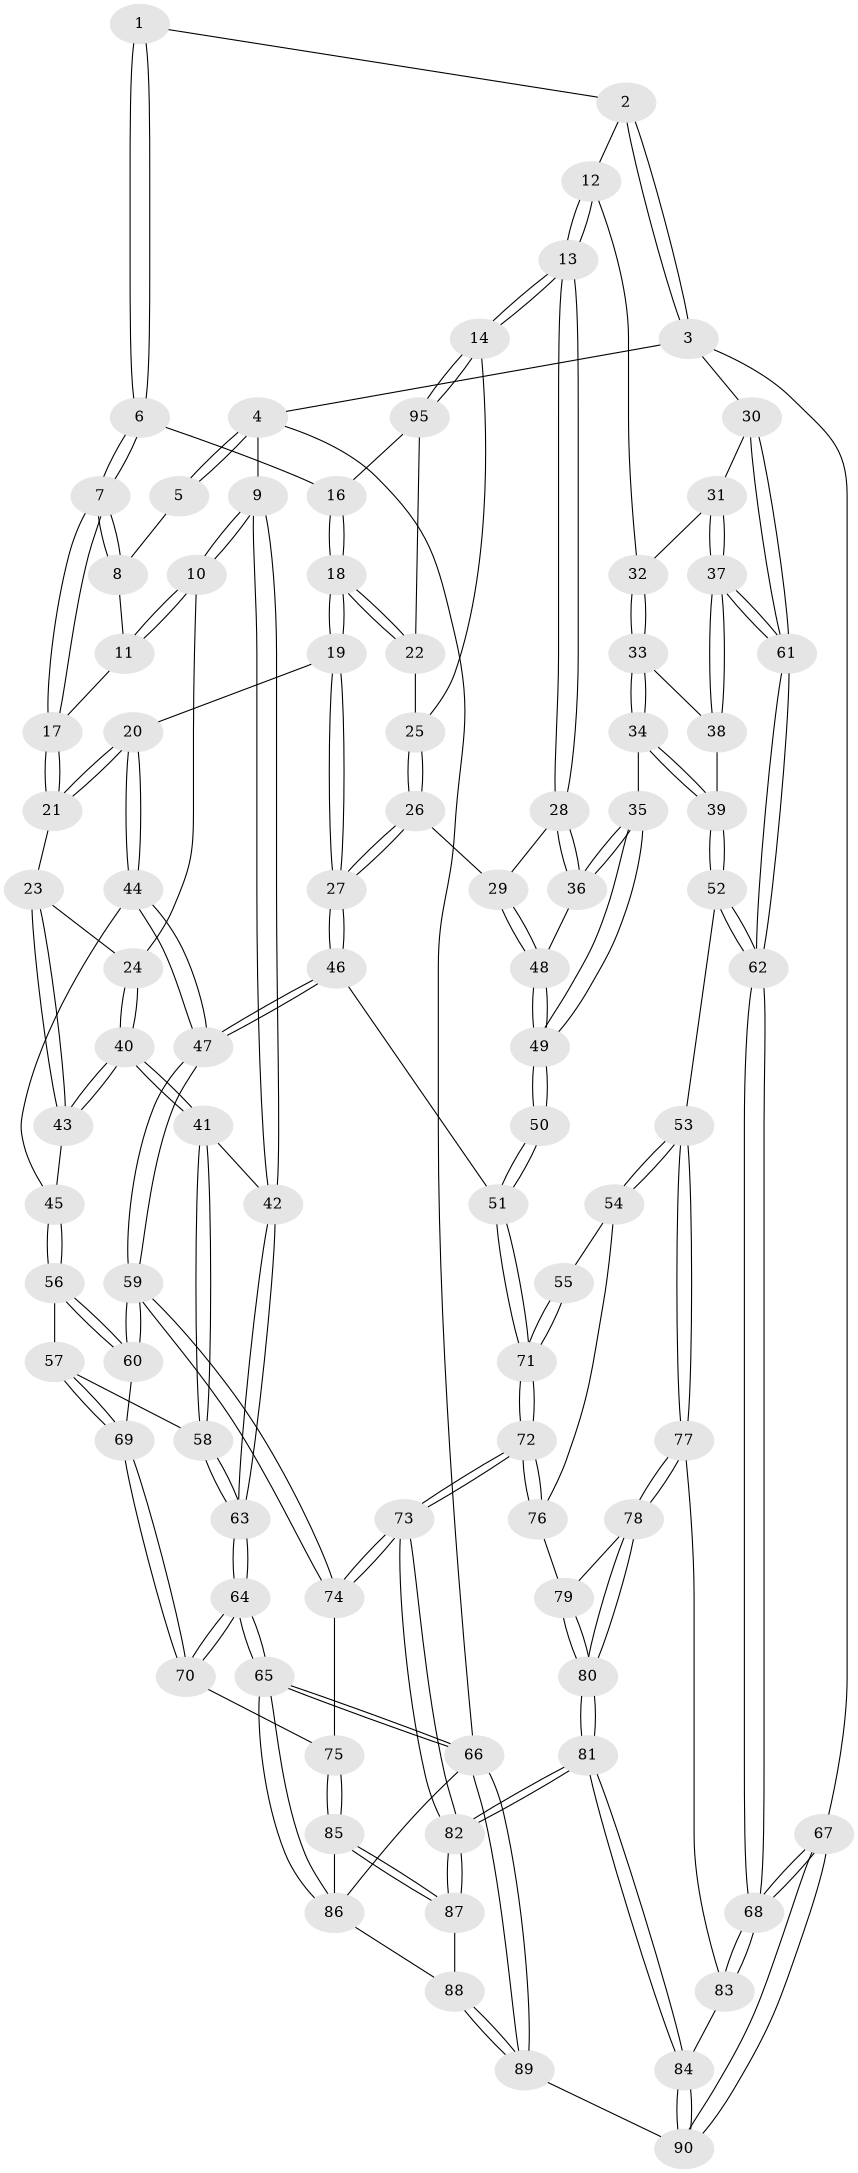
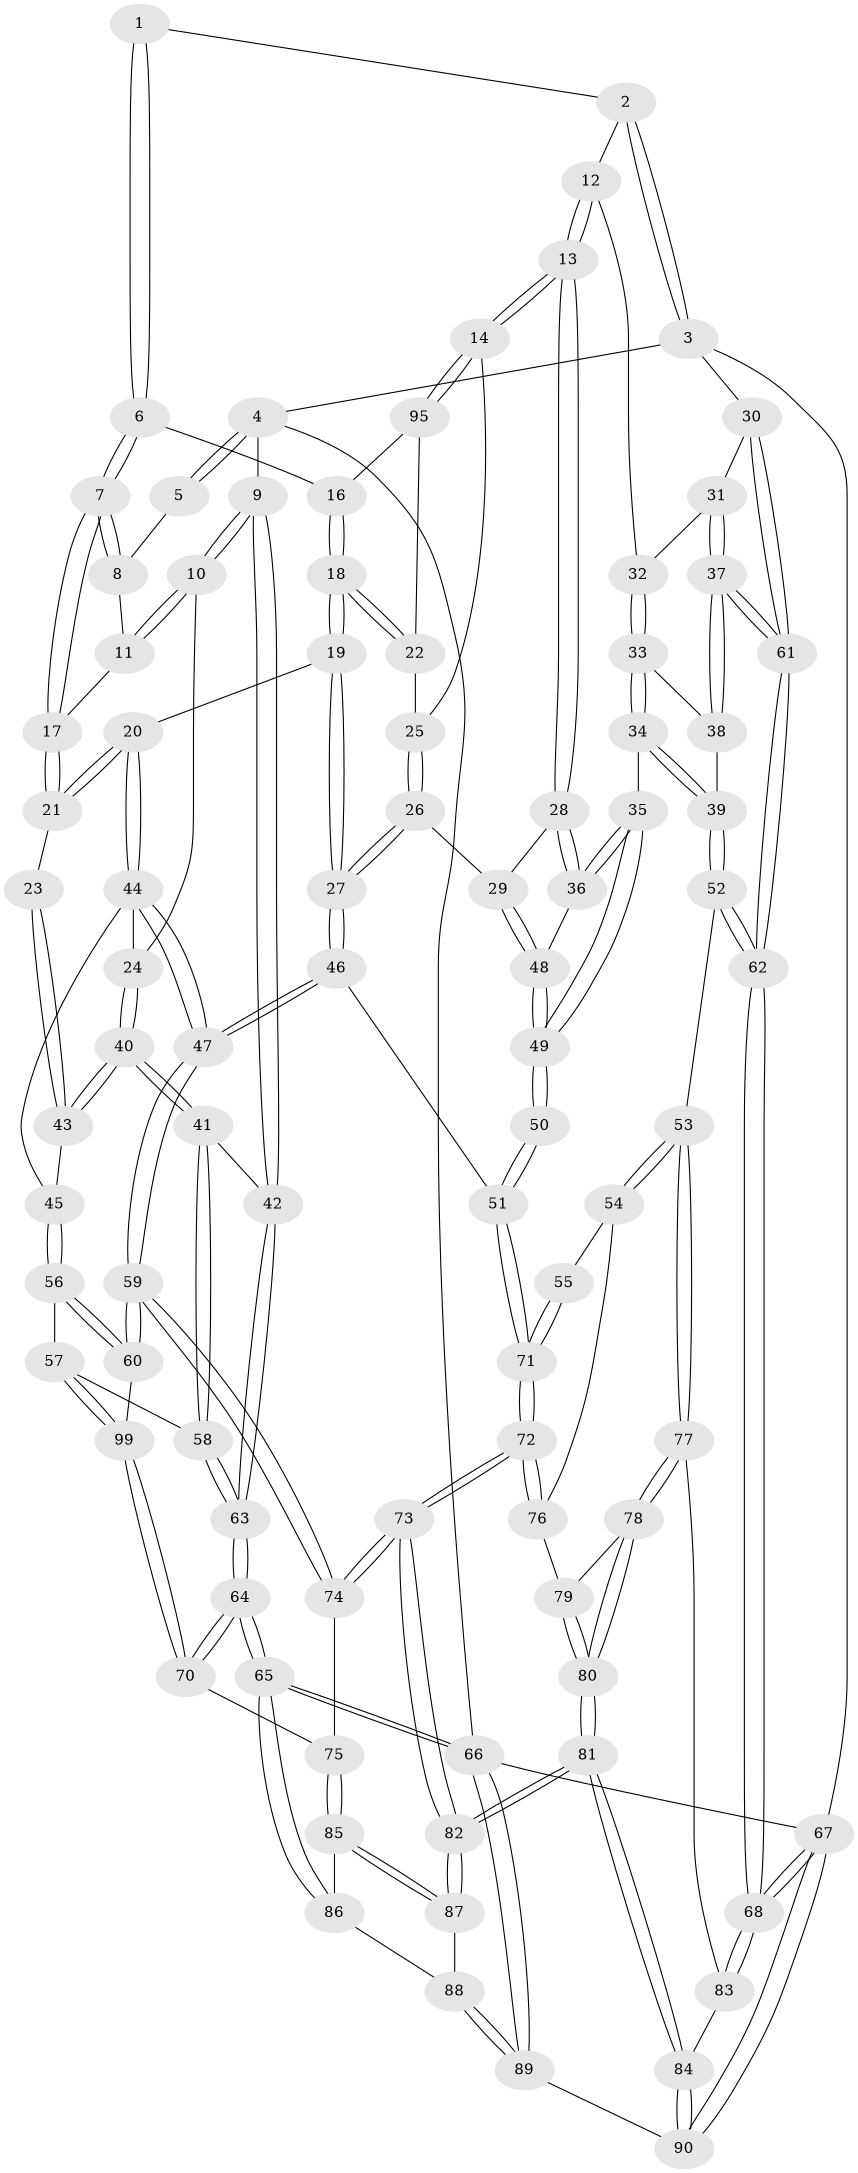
(84, 929) -> (133, 929)
(125, 1441) -> (125, 1441)
(400, 1831) -> (649, 1797)
